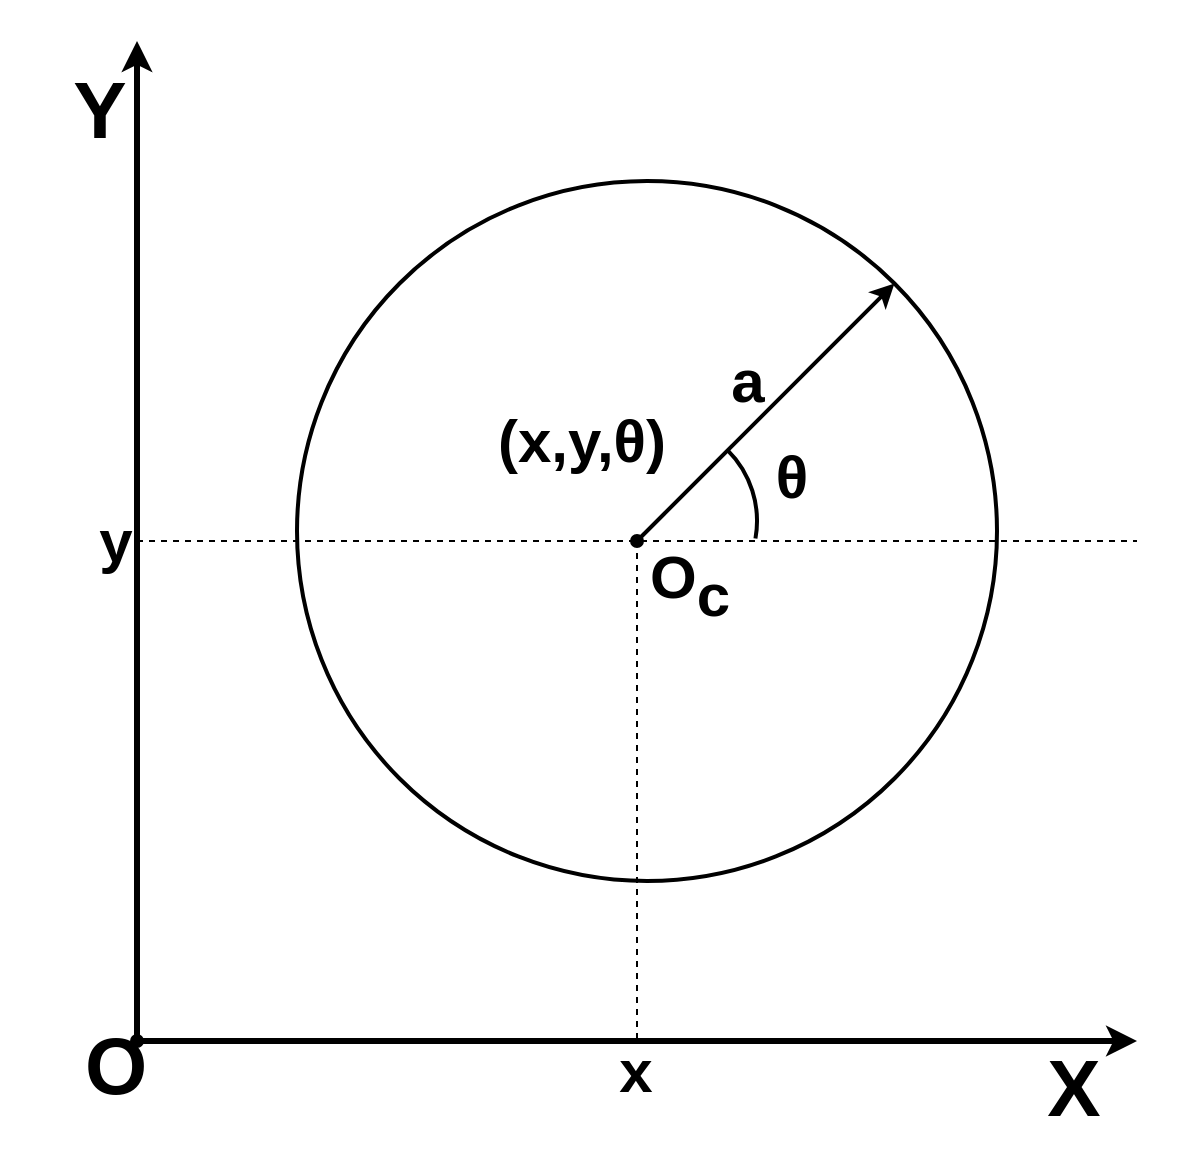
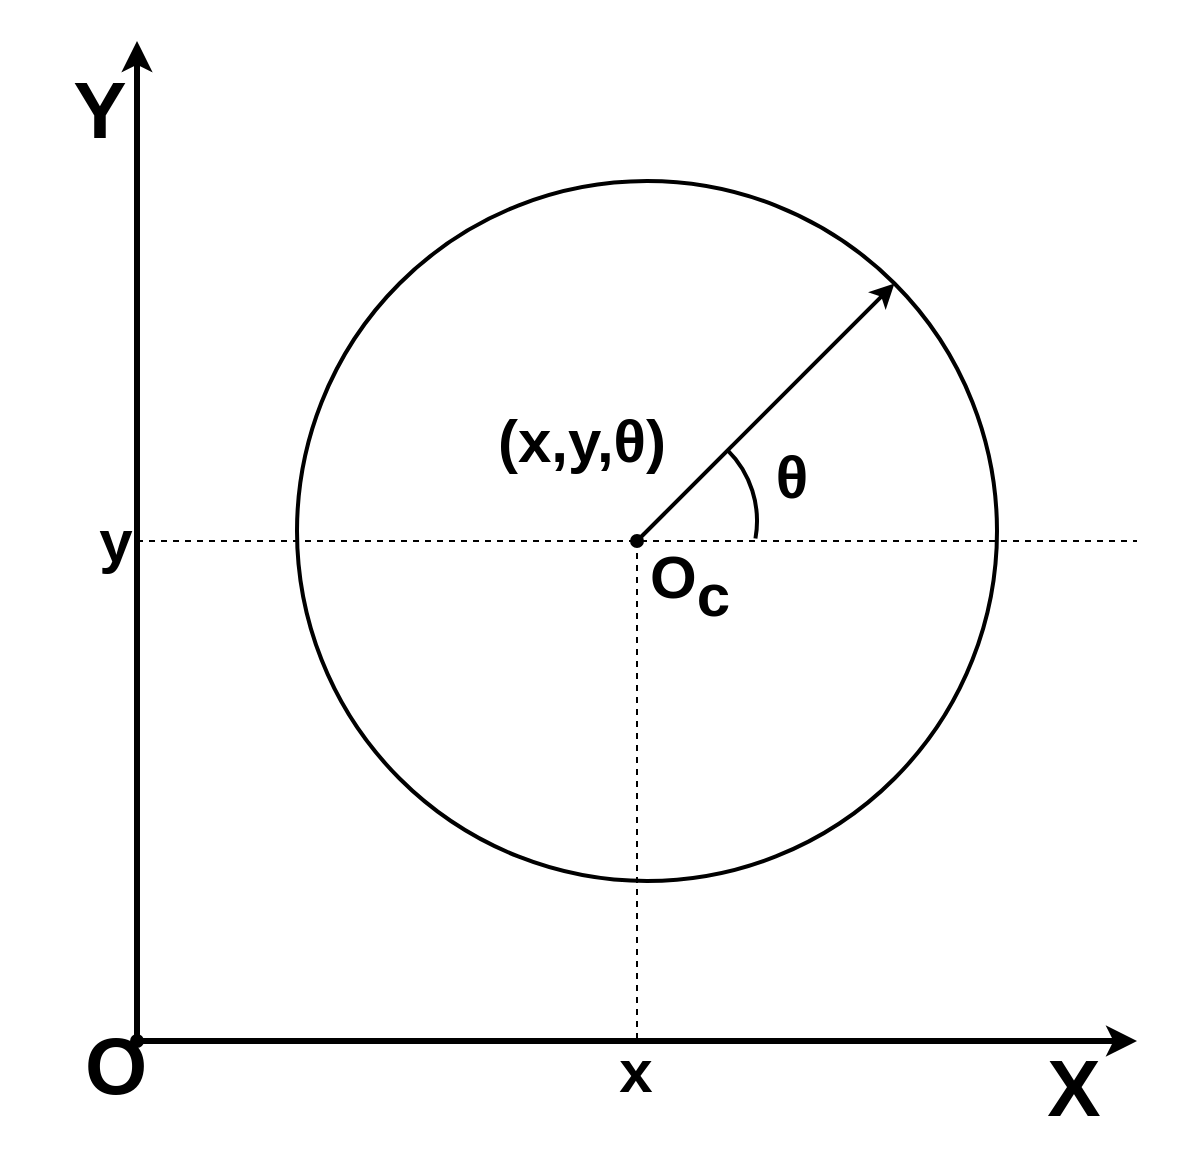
(749, 381) -> none
